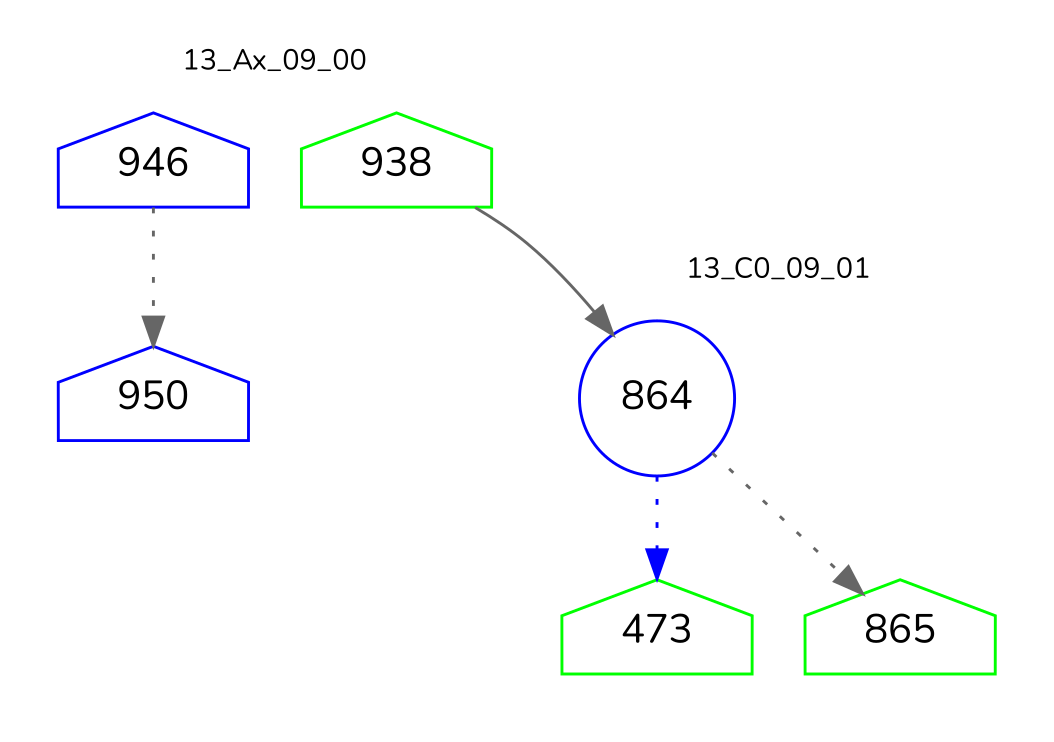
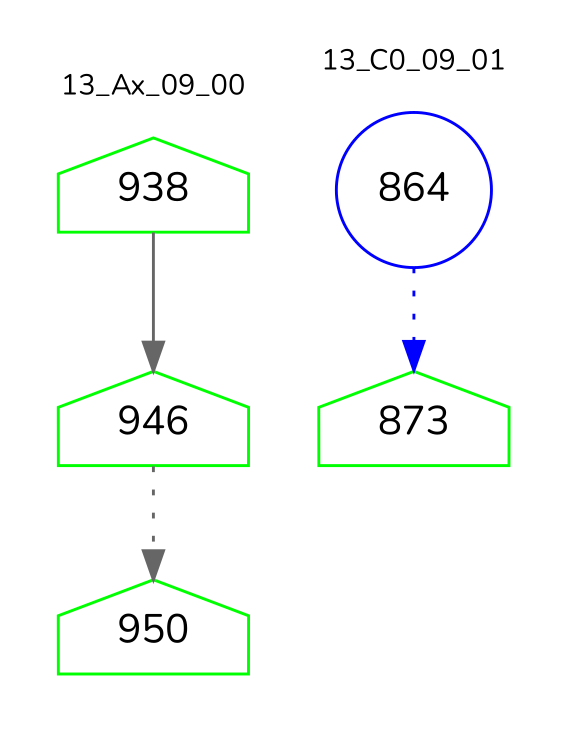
(153, 165) -> (153, 423)
(557, 271) -> (153, 287)
(153, 398) -> (153, 632)
(657, 632) -> (414, 423)
(900, 632) -> none
